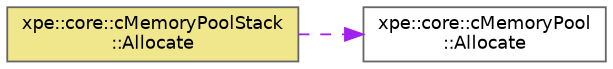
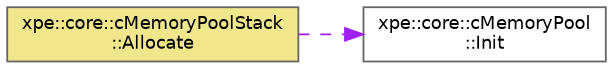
(485, 34) -> (485, 34)
